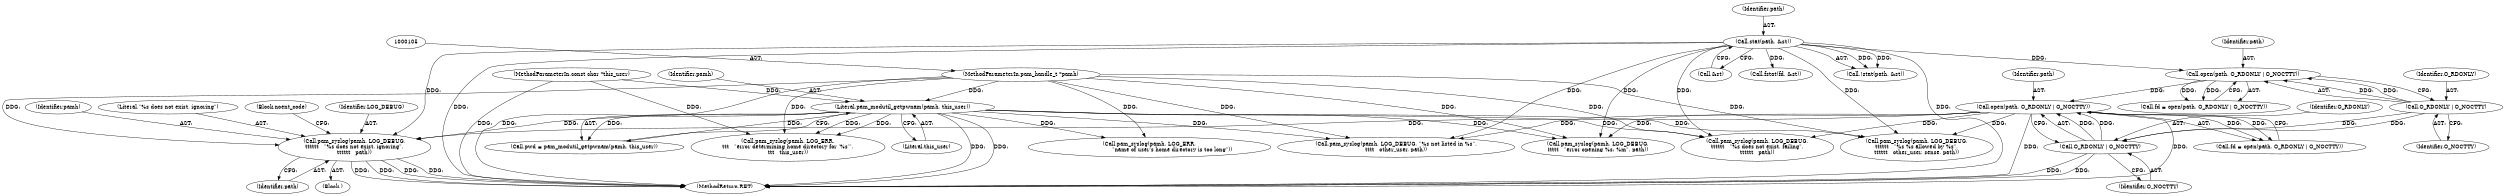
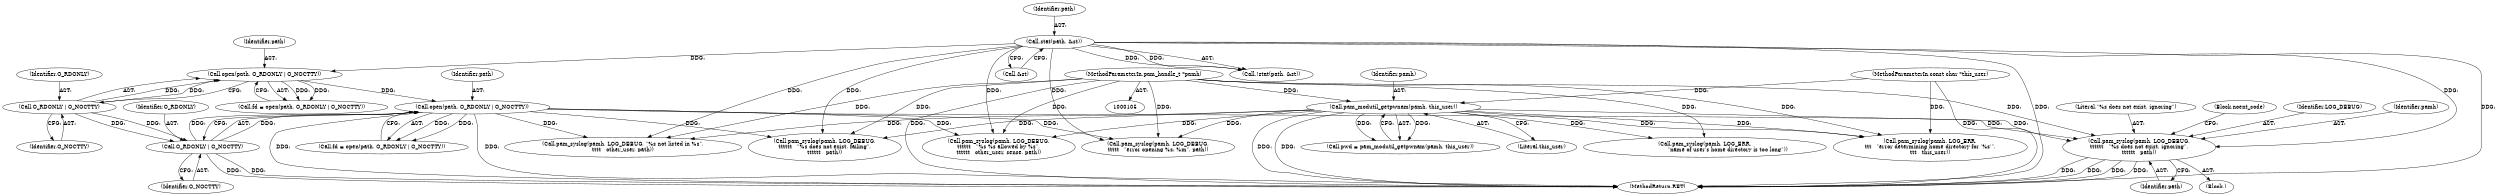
(649, 55) -> (1135, 89)
(1776, 75) -> none
(903, 107) -> (1394, 107)
